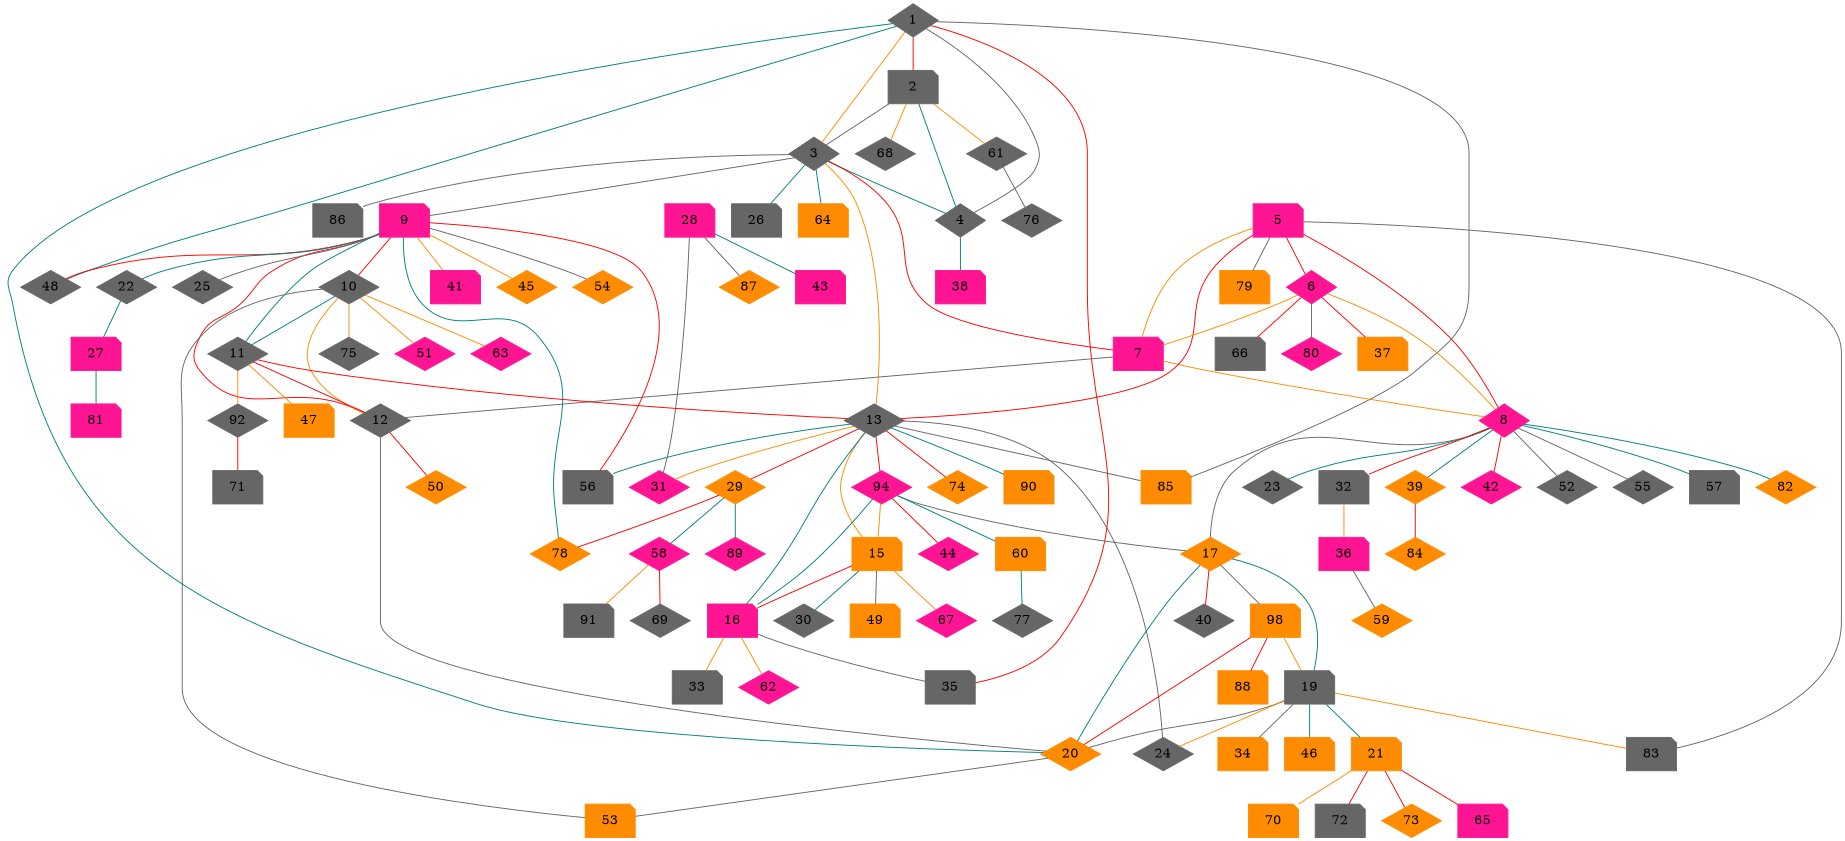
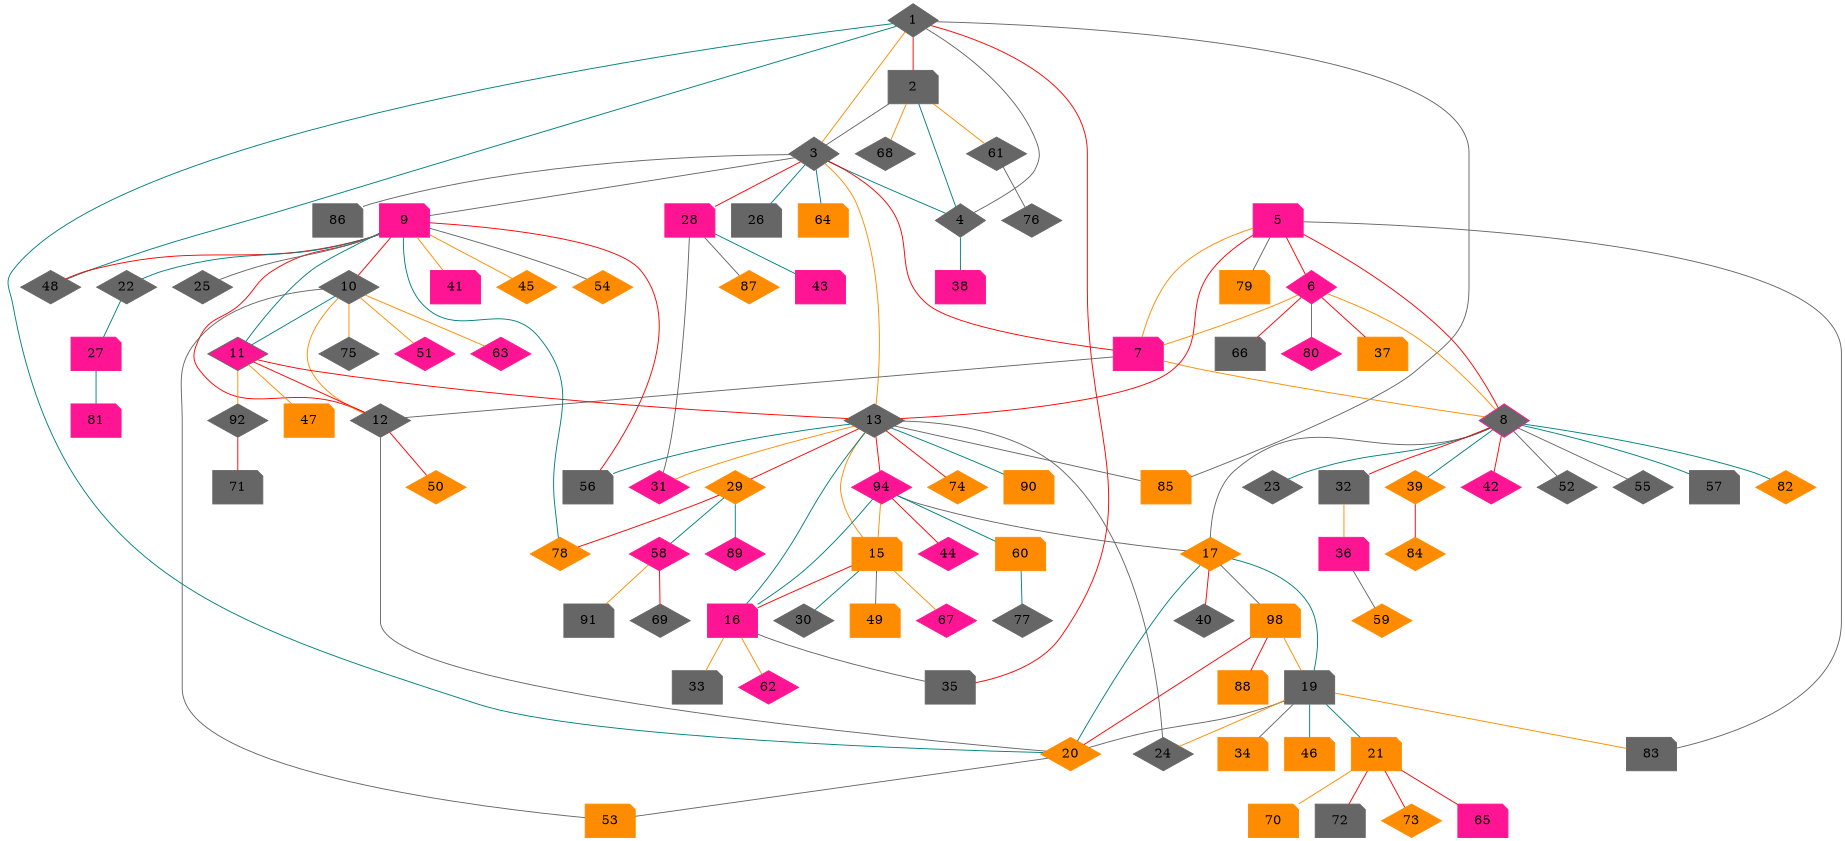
none -> (758, 184)
(238, 354) -> (238, 354)
(1504, 421) -> (1504, 421)
